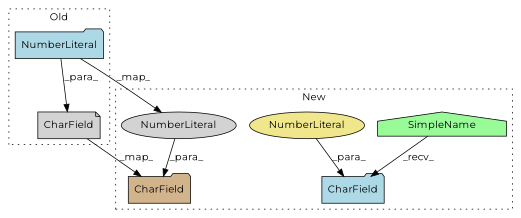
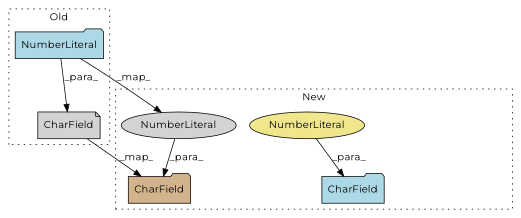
(442, 125) -> none
